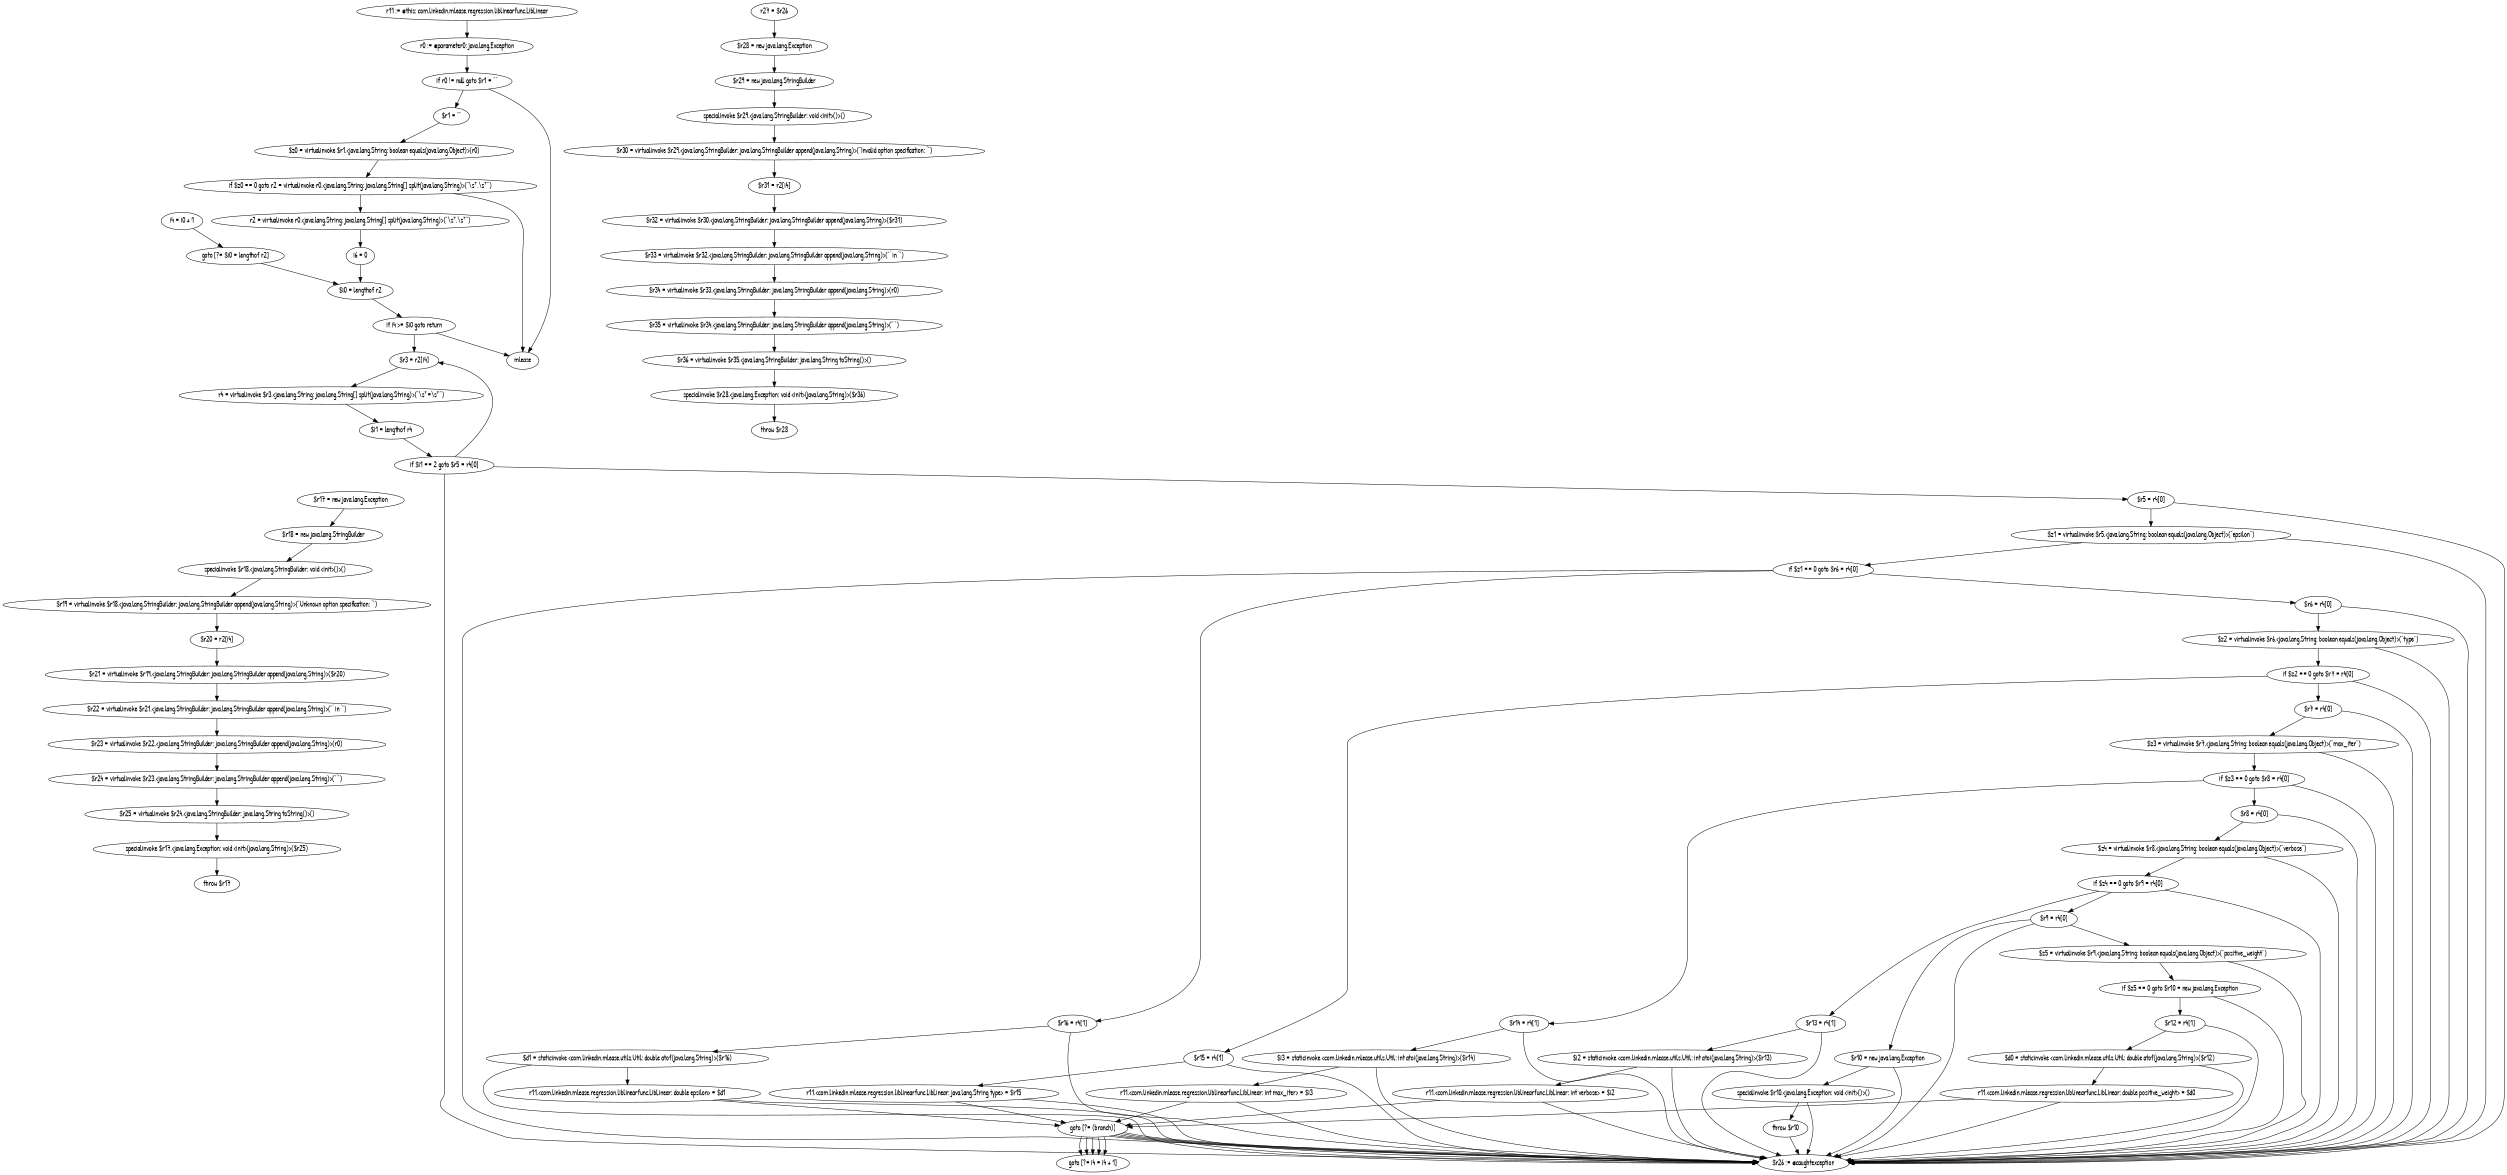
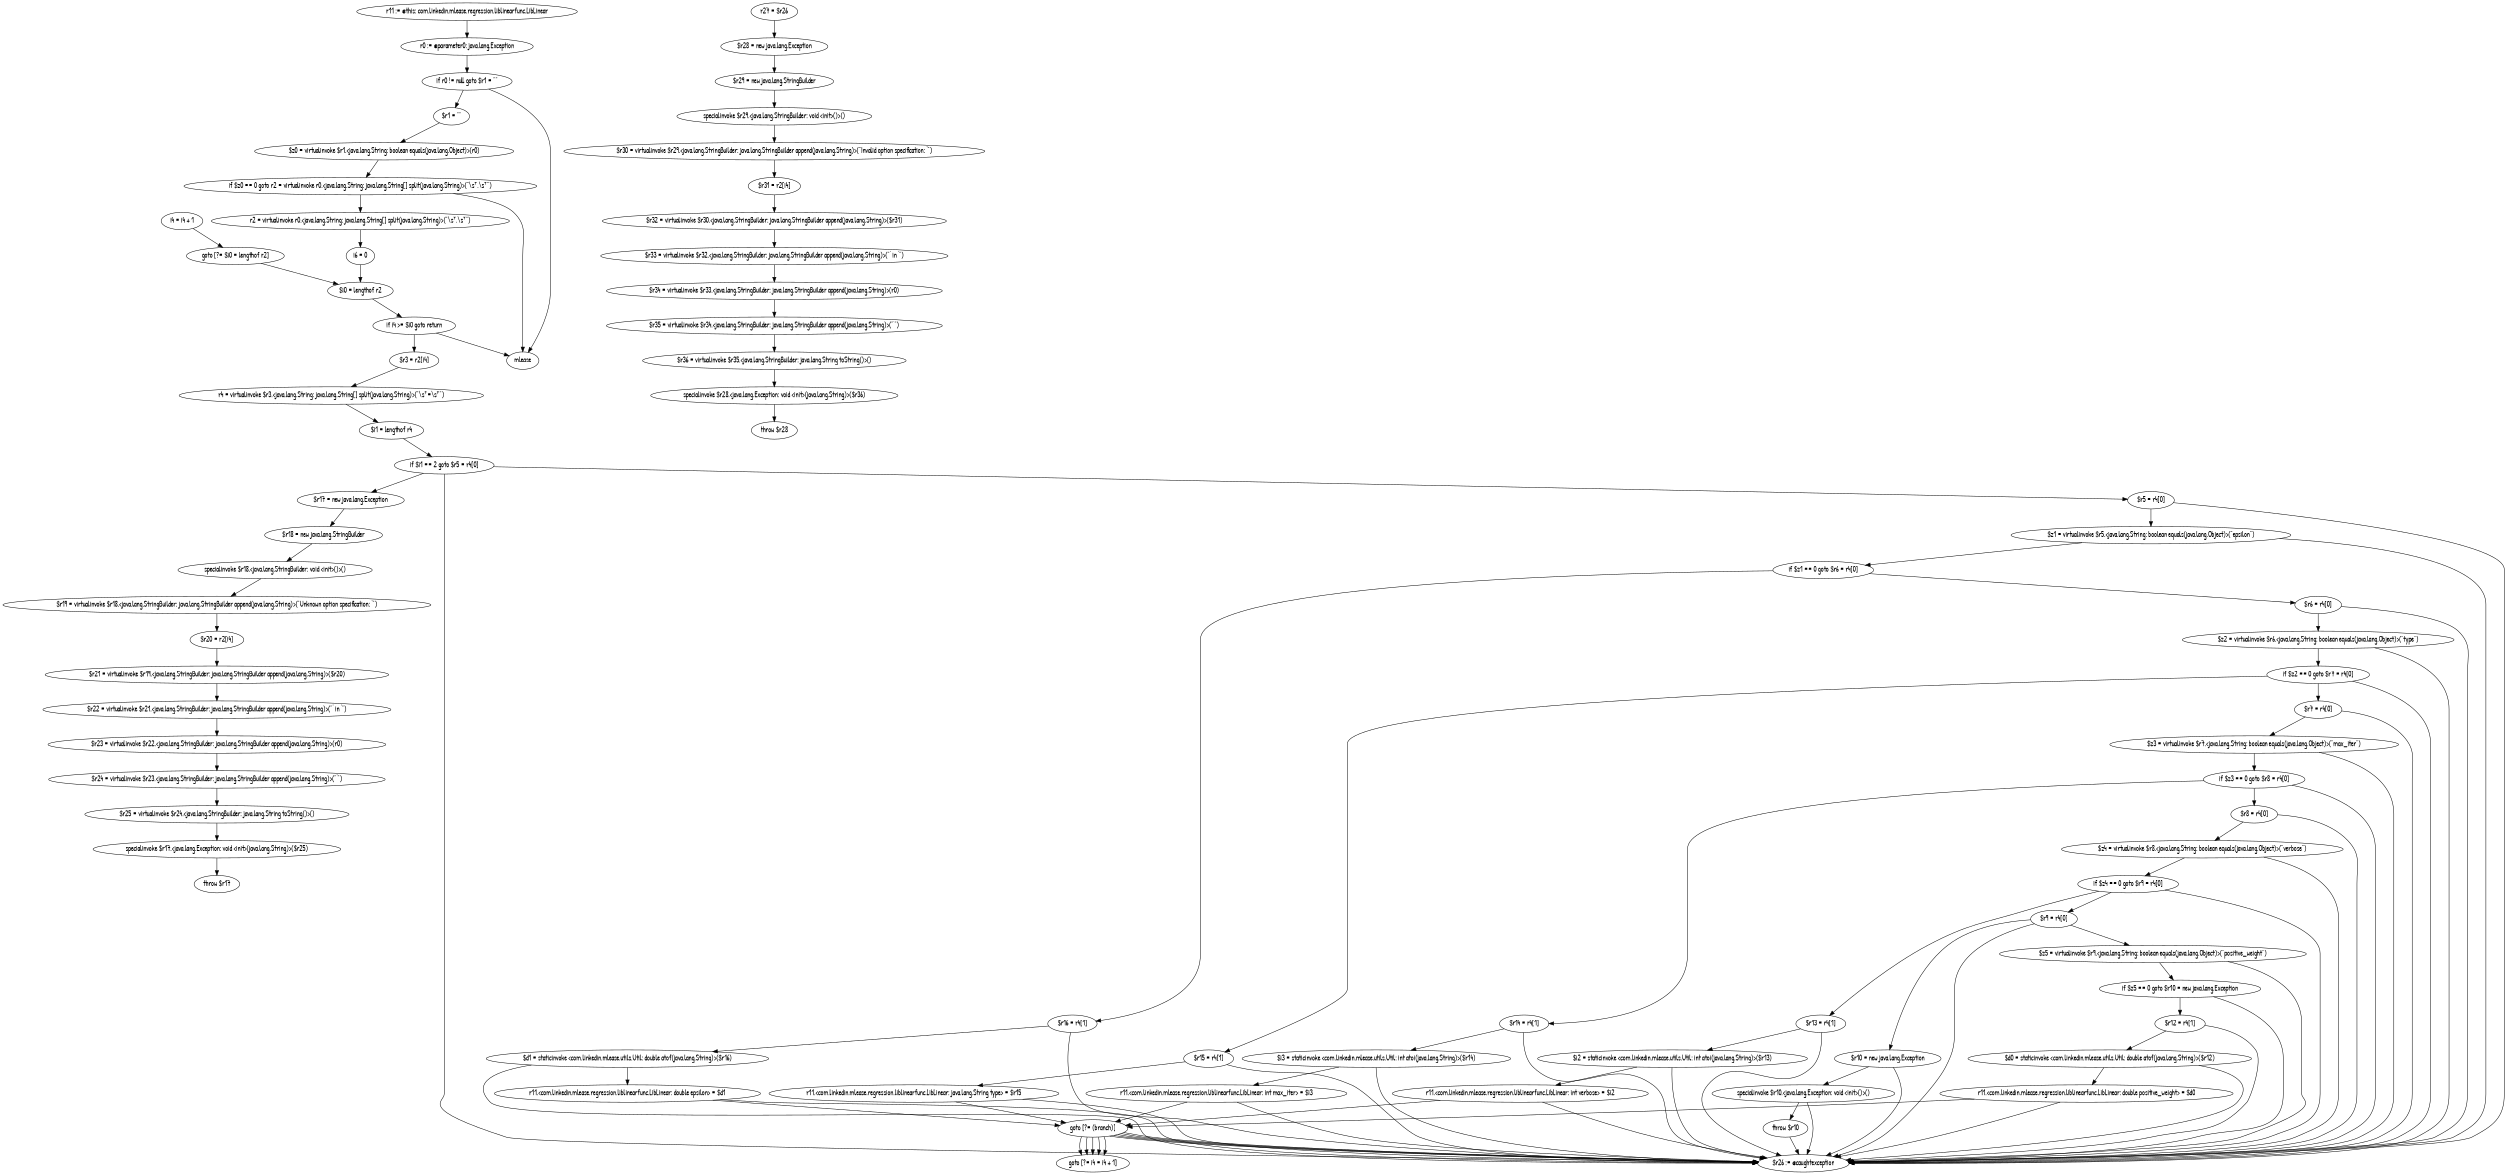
(182, 221) -> (182, 221)
(492, 402) -> (400, 482)
(463, 859) -> none
